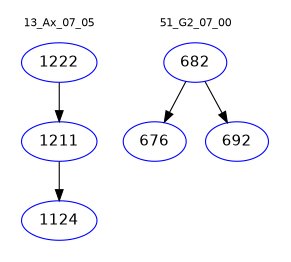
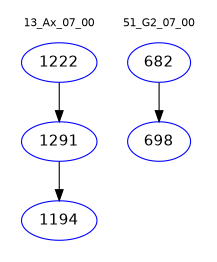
(59, 24) -> (59, 24)
(59, 142) -> (59, 142)
(155, 142) -> none
(237, 142) -> (159, 142)
(59, 221) -> (59, 221)
